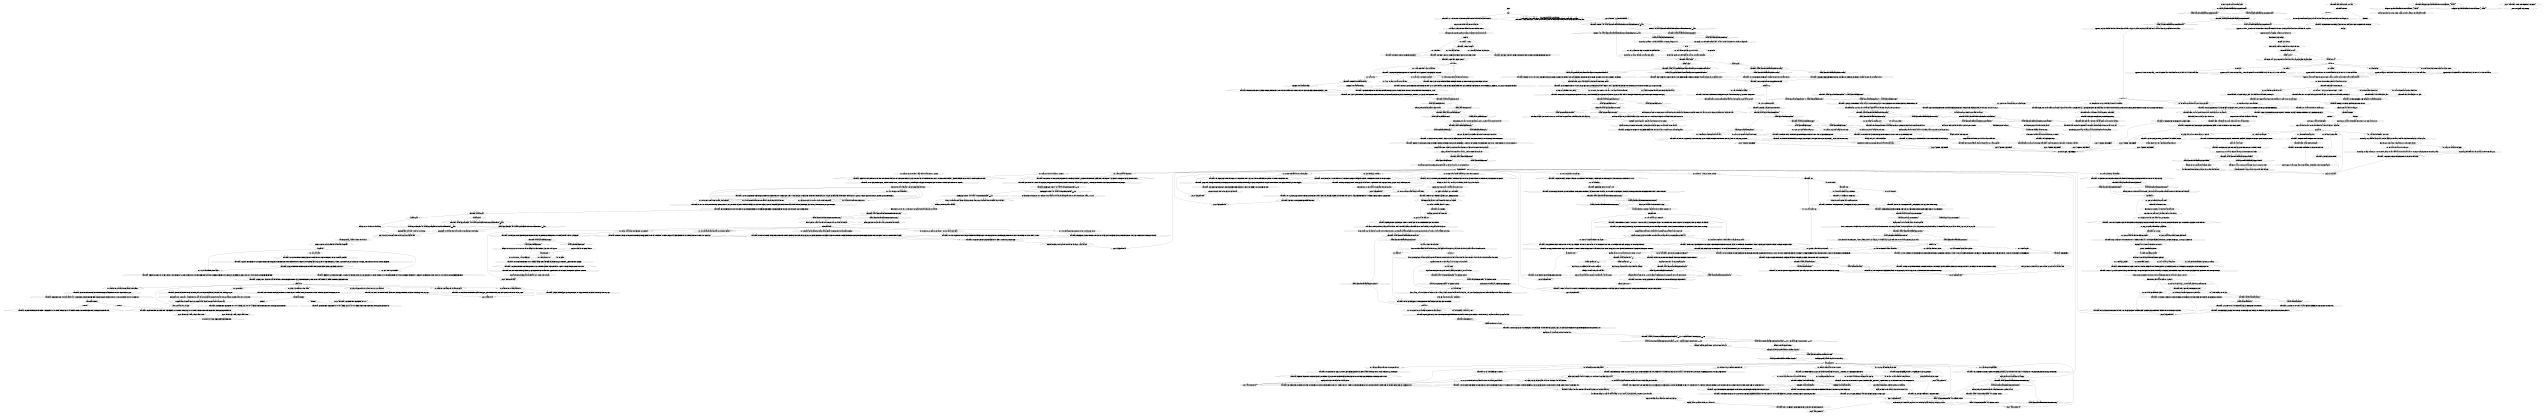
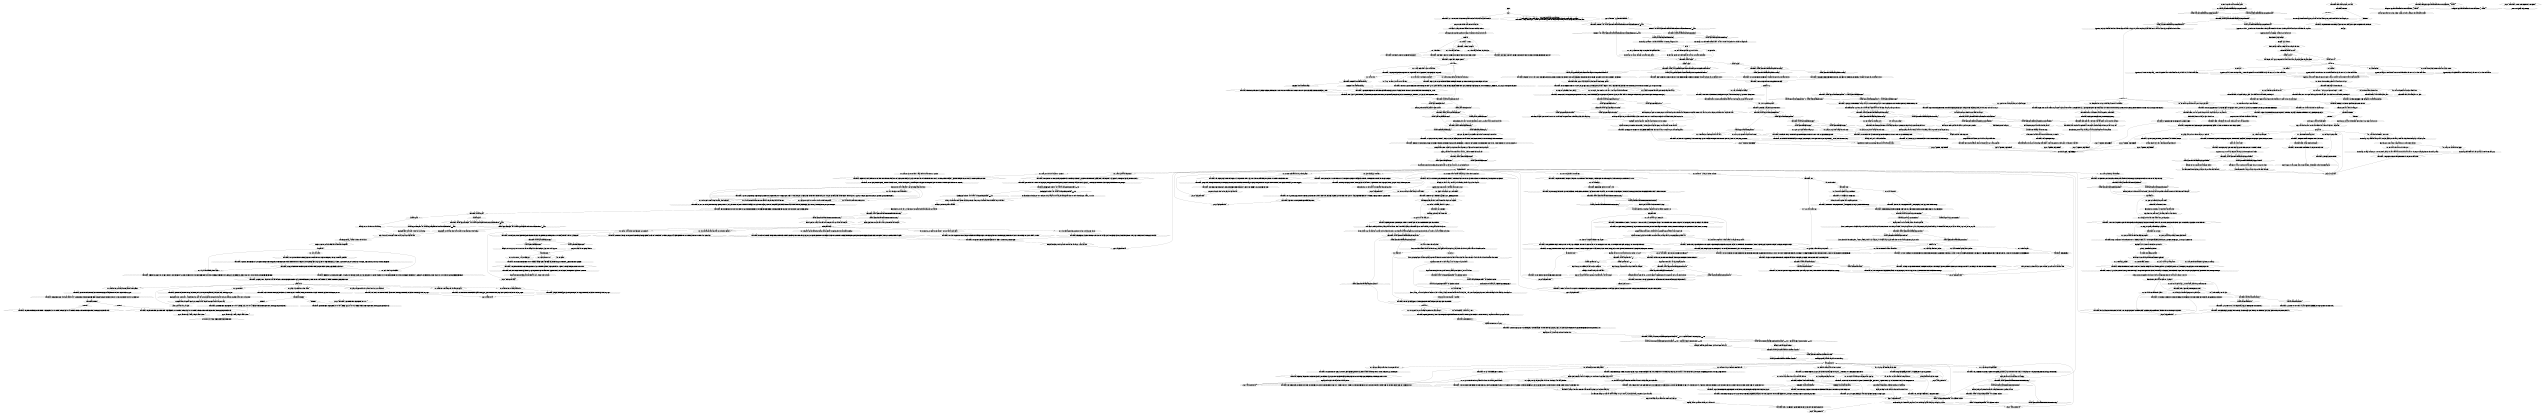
(1449, 266) -> none
(1449, 297) -> (1449, 297)
